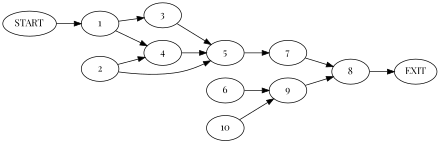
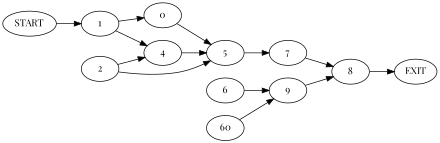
(163, 15) -> (163, 15)
(225, 128) -> (225, 128)
